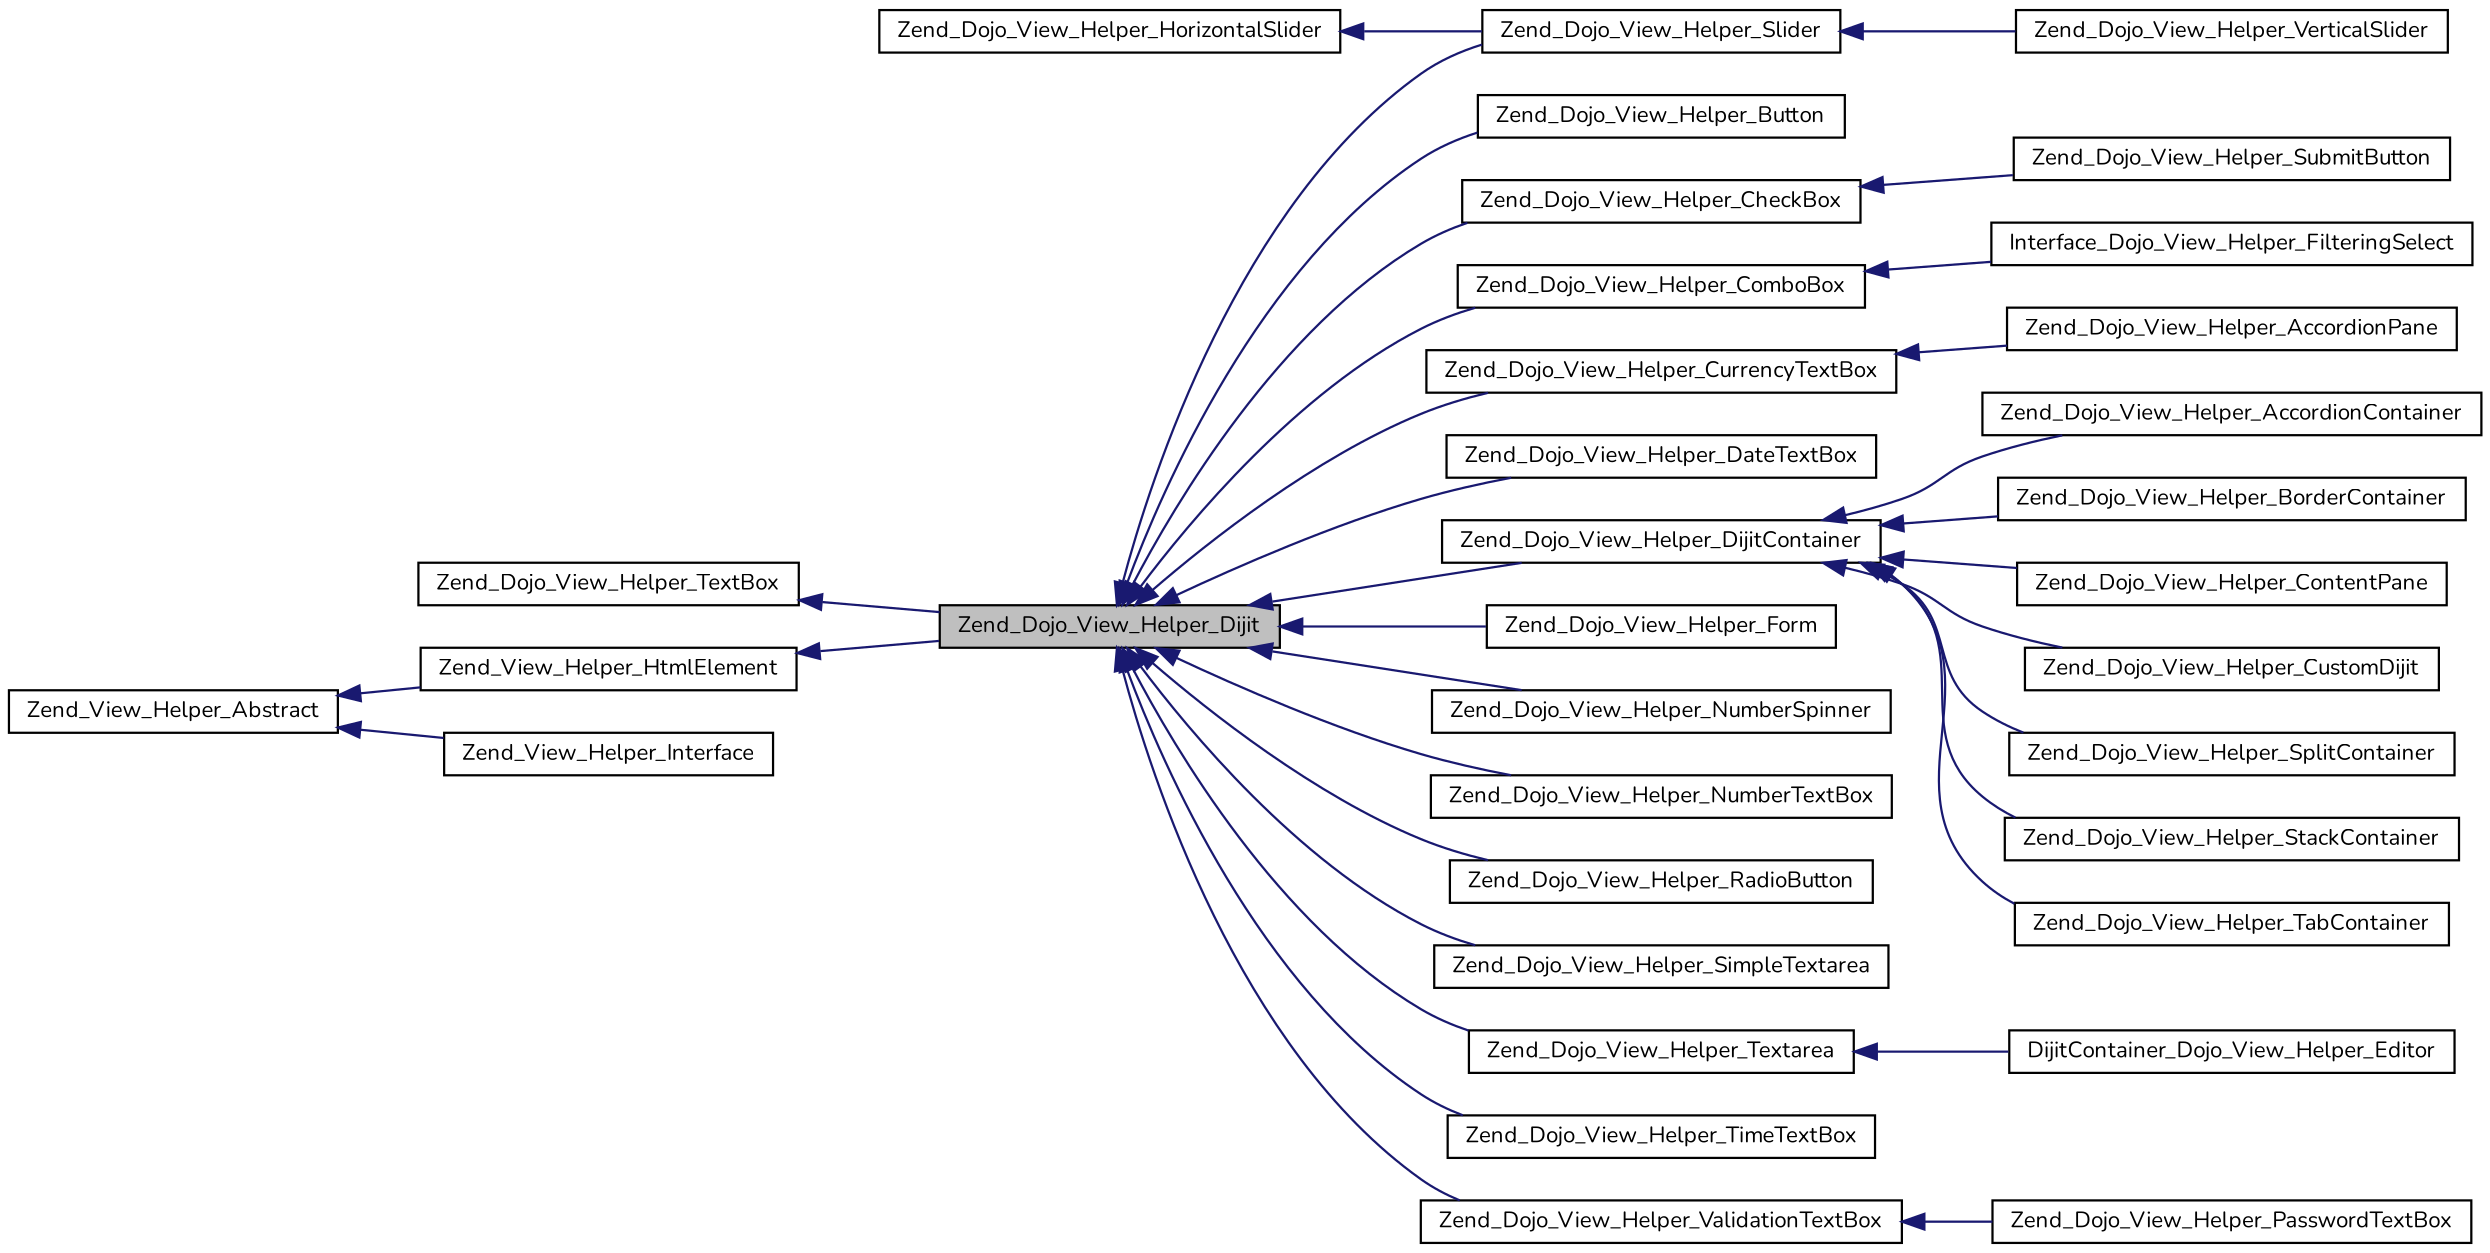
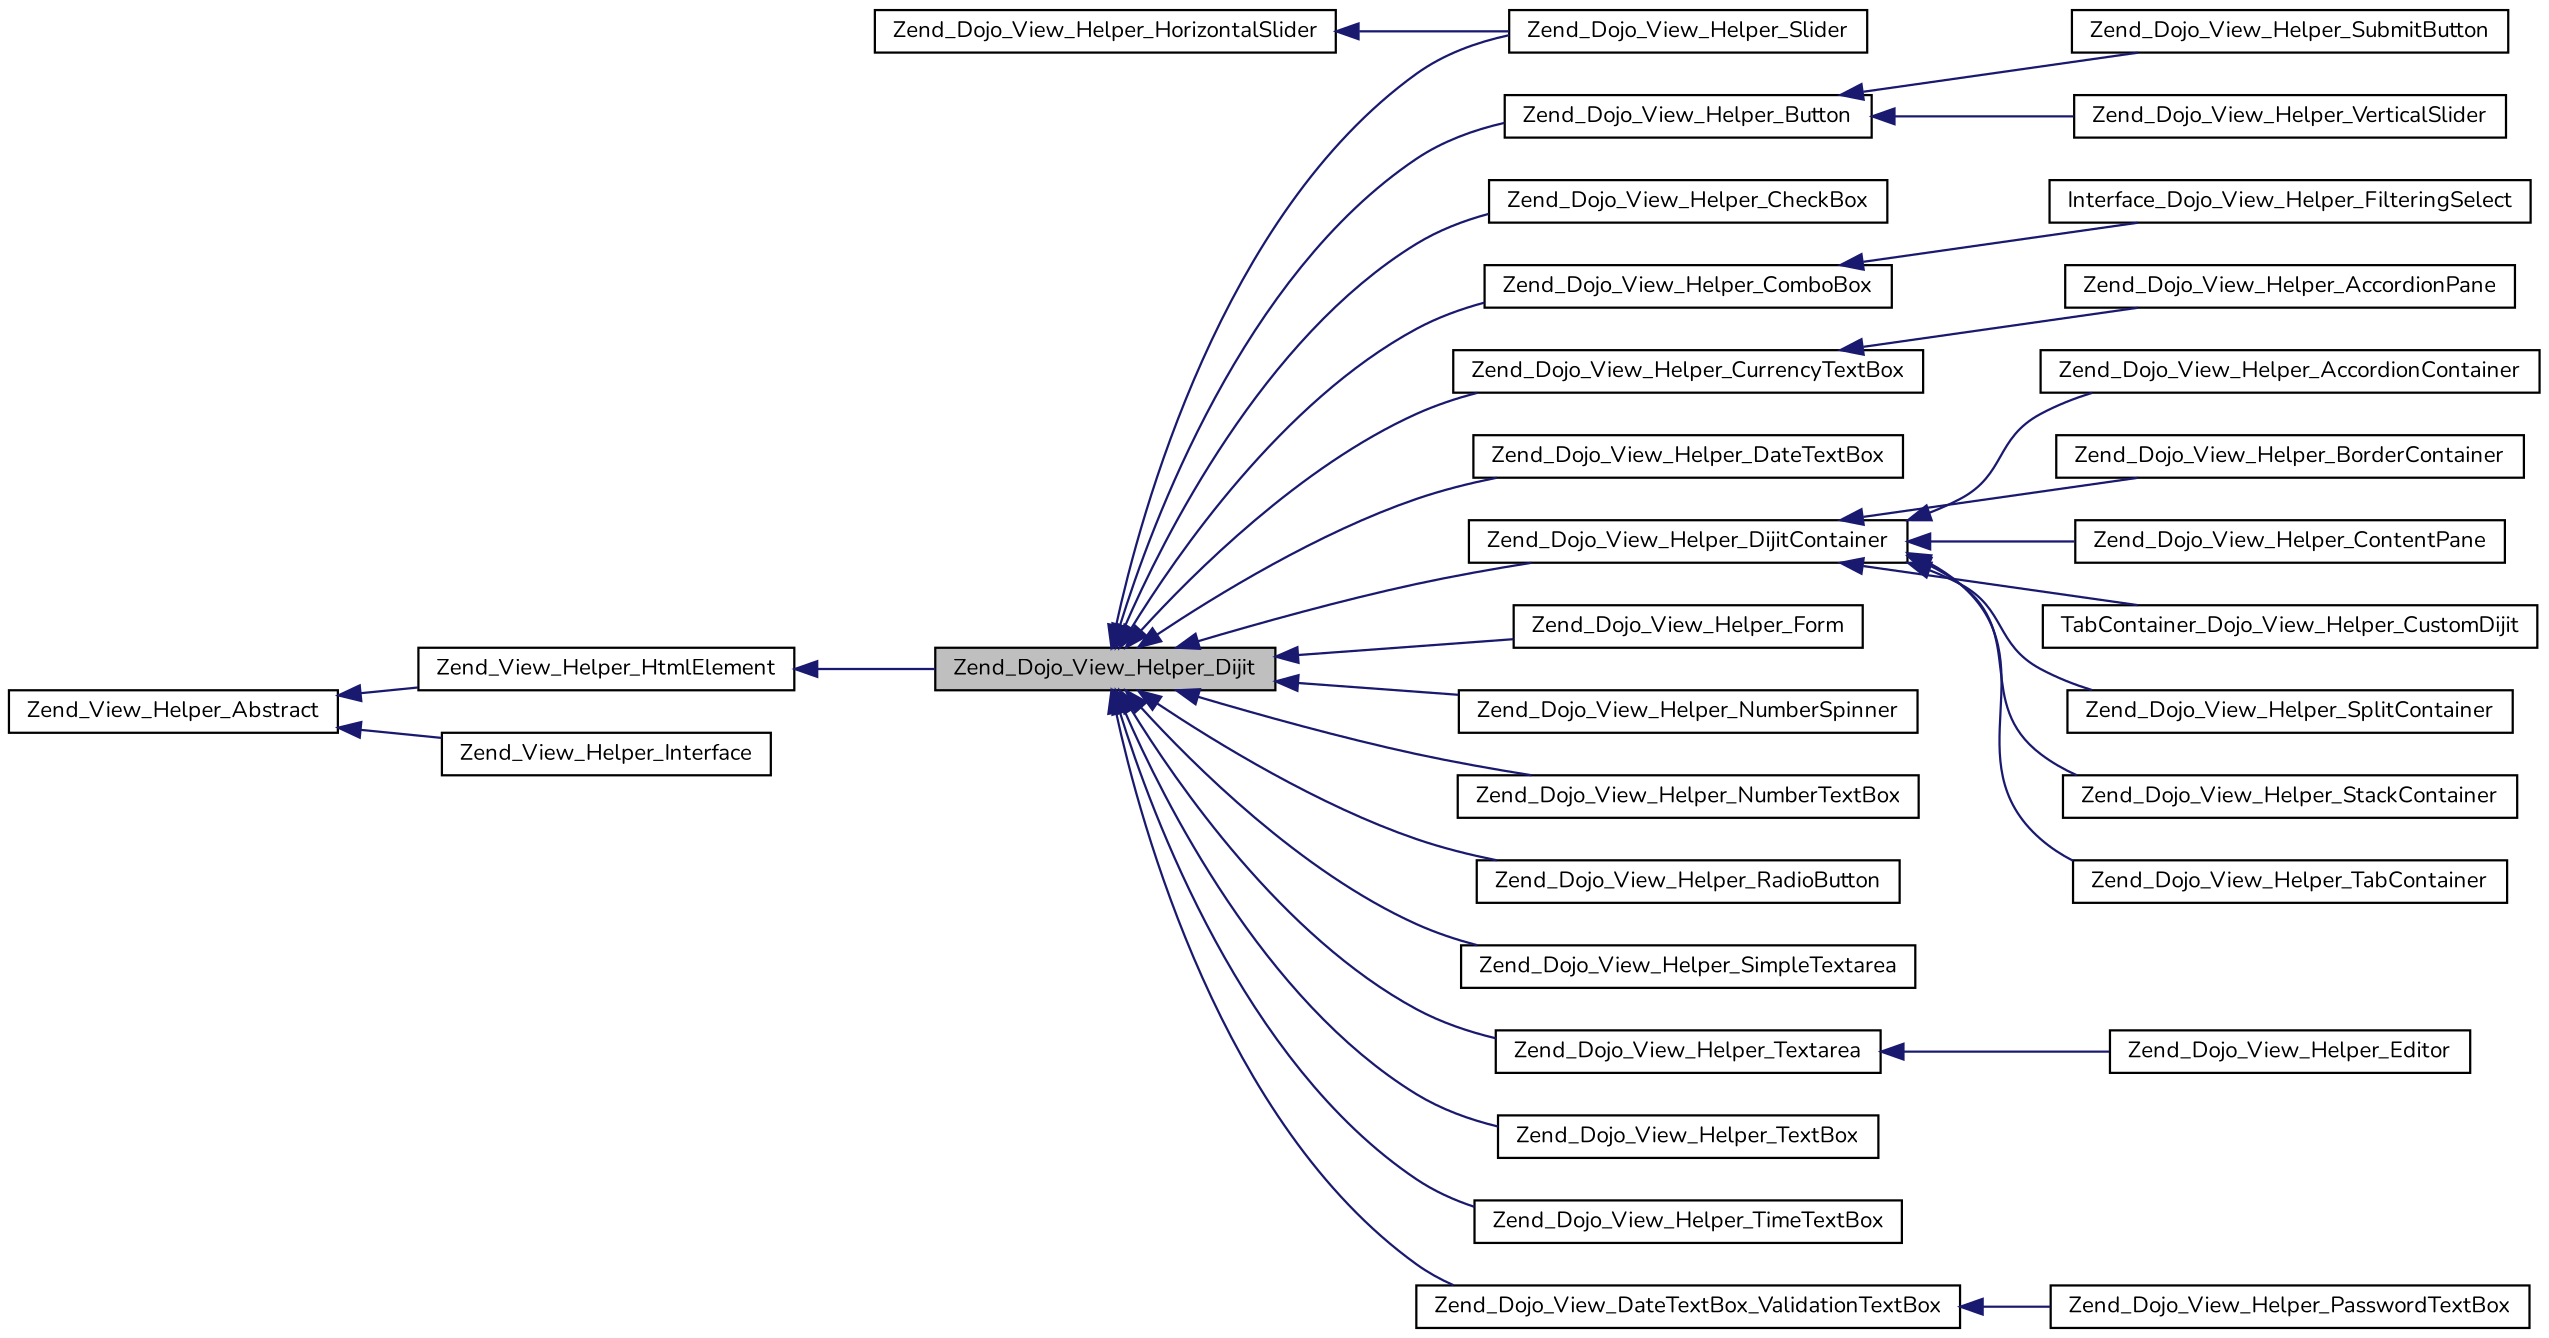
(1939, 31) -> (1984, 116)
(1948, 180) -> (2001, 72)
(881, 607) -> (1270, 959)
(2232, 669) -> (2290, 626)
(2232, 1052) -> (2290, 1052)
(1661, 1222) -> (1688, 1307)
